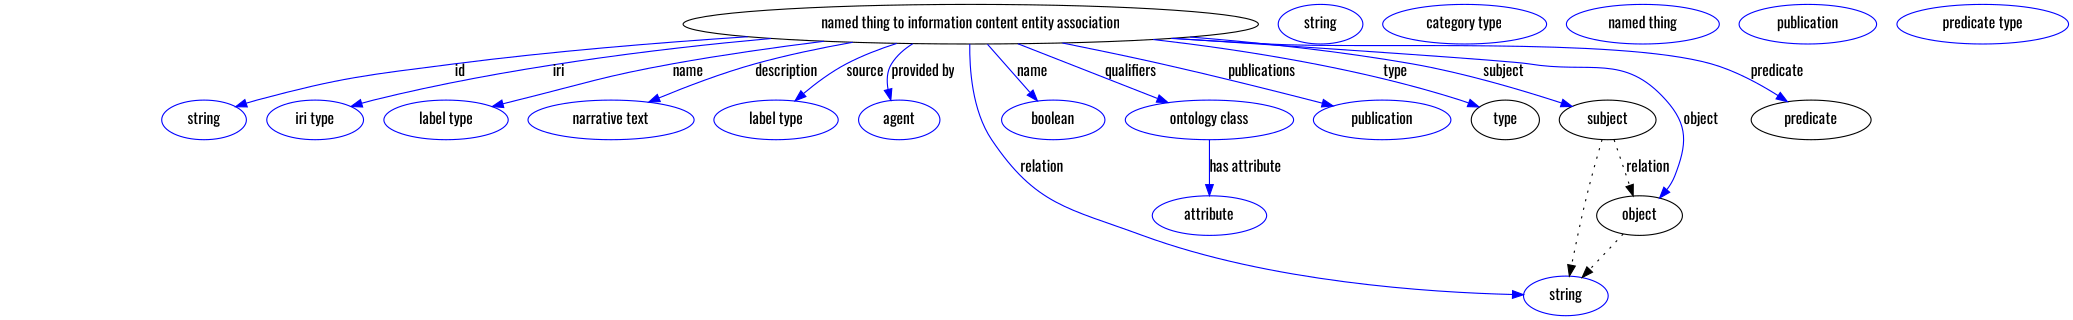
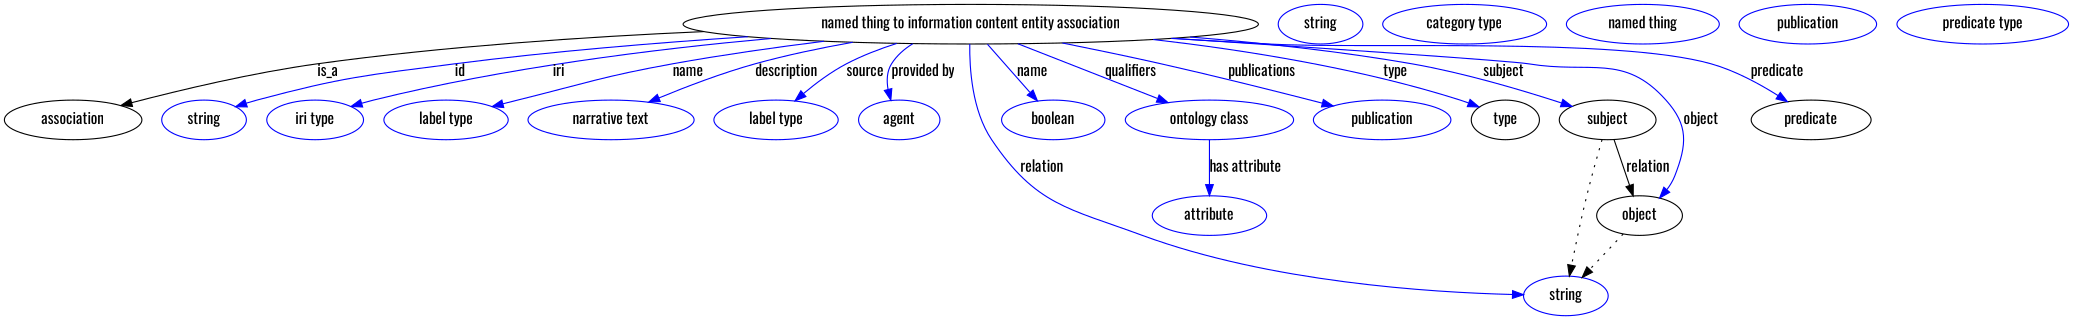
none -> (73, 120)
(1622, 163) -> (1622, 163)
